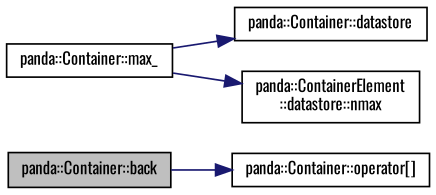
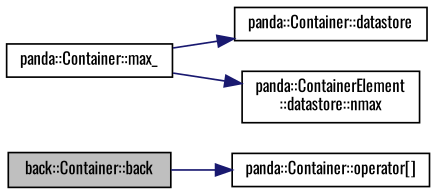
(90, 170) -> (90, 170)
